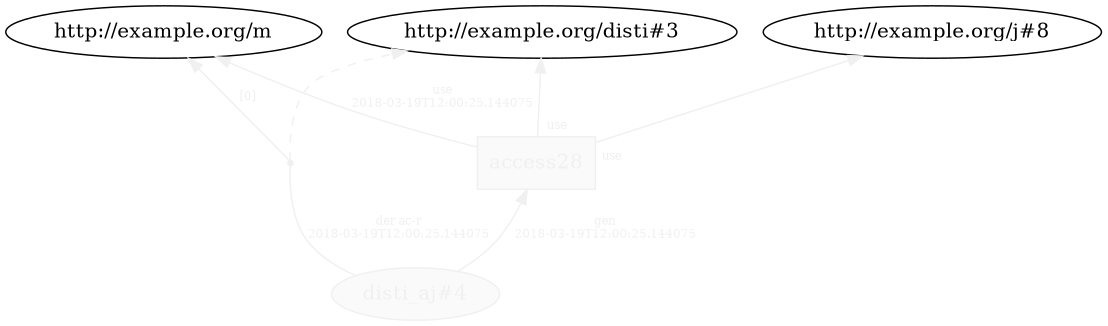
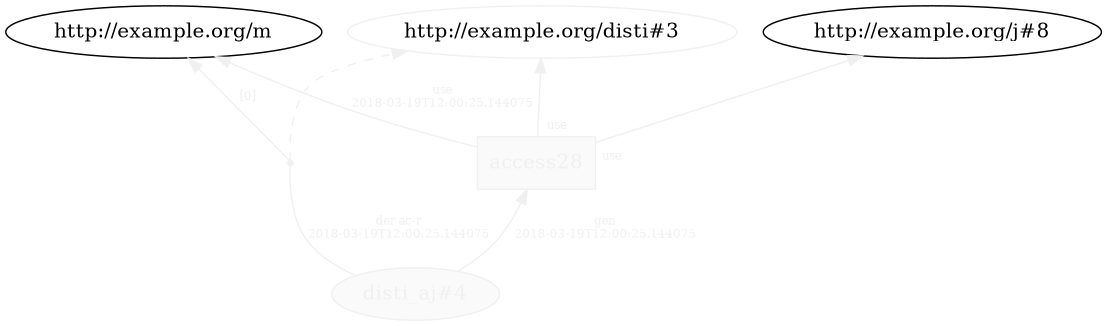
(542, 32) -> (542, 32)
